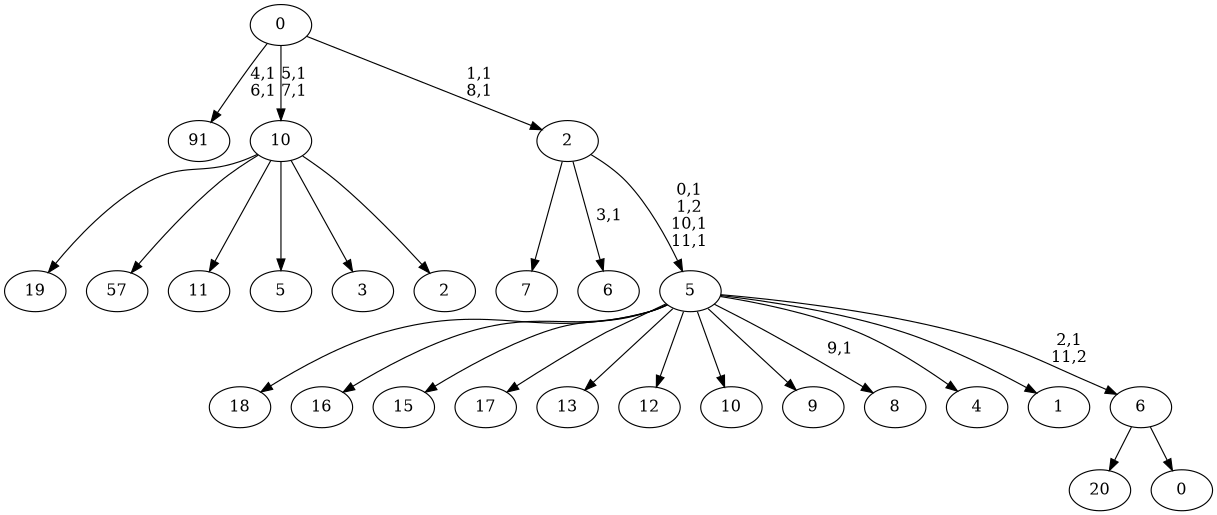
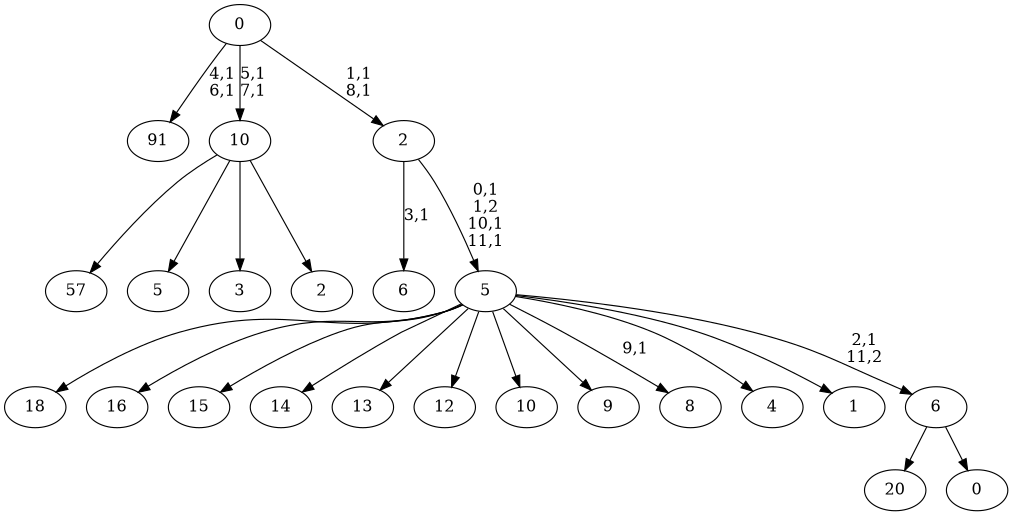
(35, 291) -> none
(199, 291) -> none
(527, 291) -> none
(486, 407) -> (281, 407)
